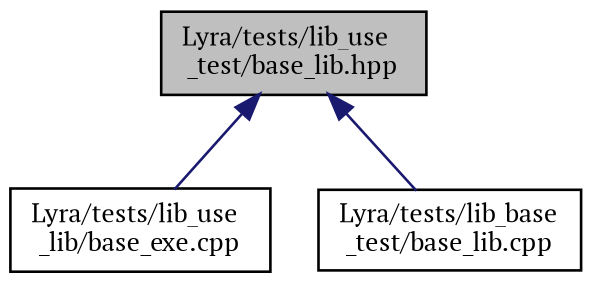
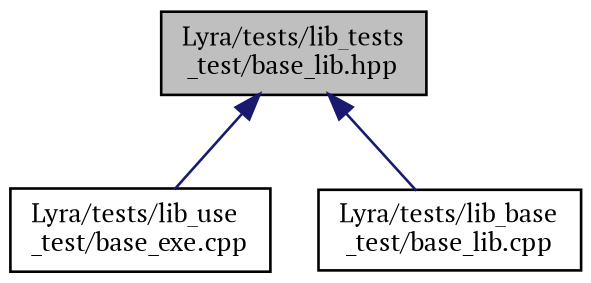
(294, 53) -> (294, 53)
(140, 230) -> (140, 230)
